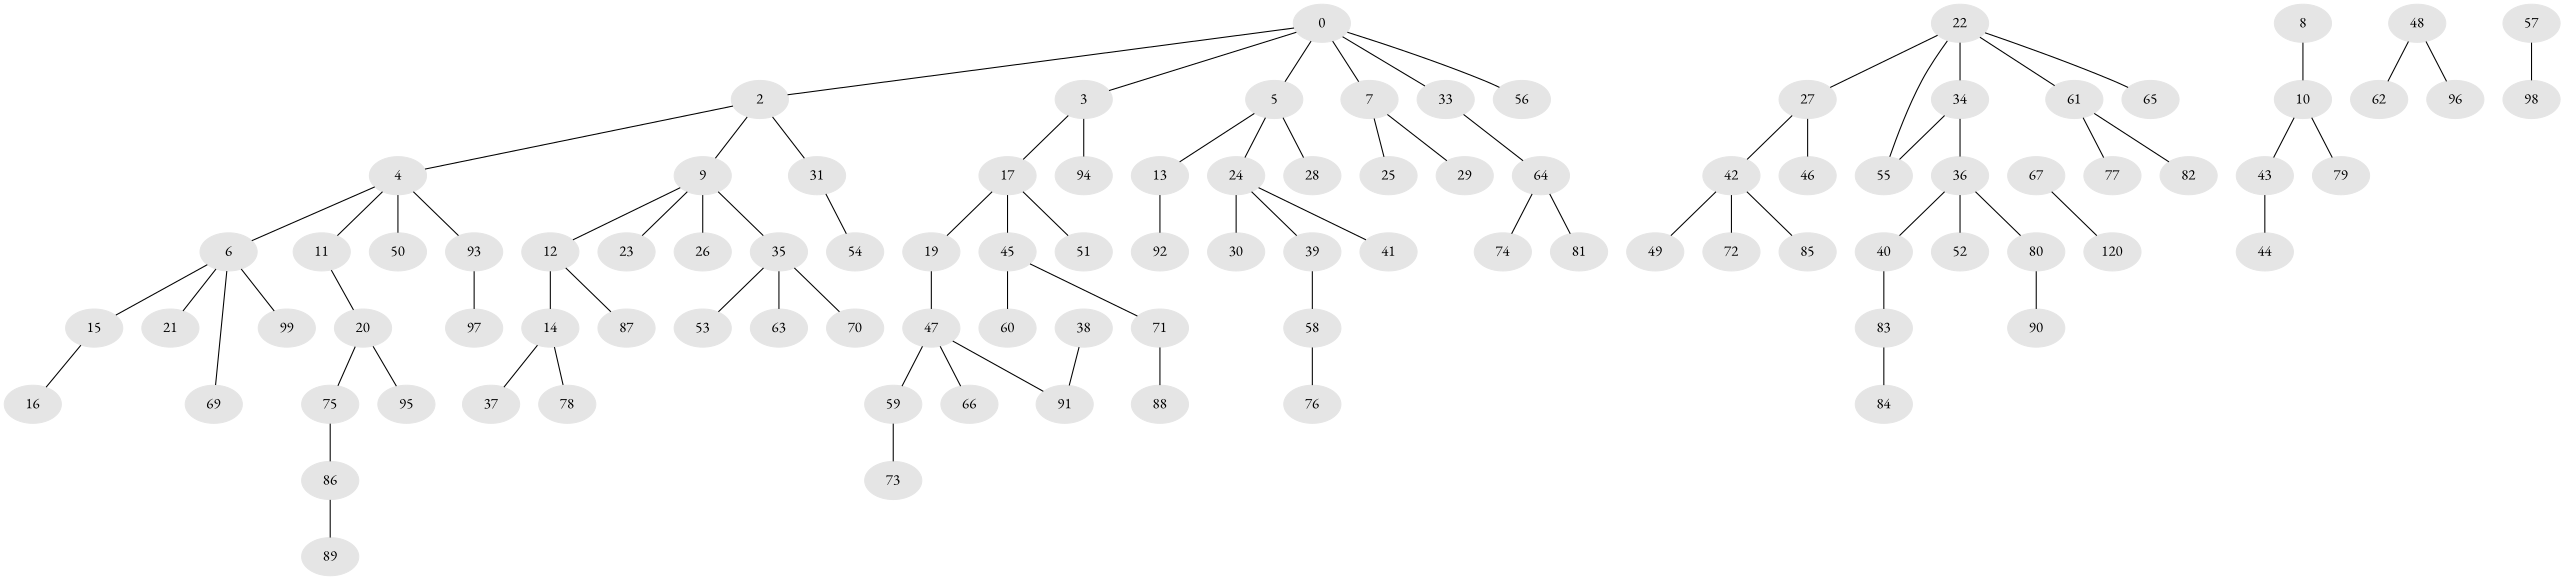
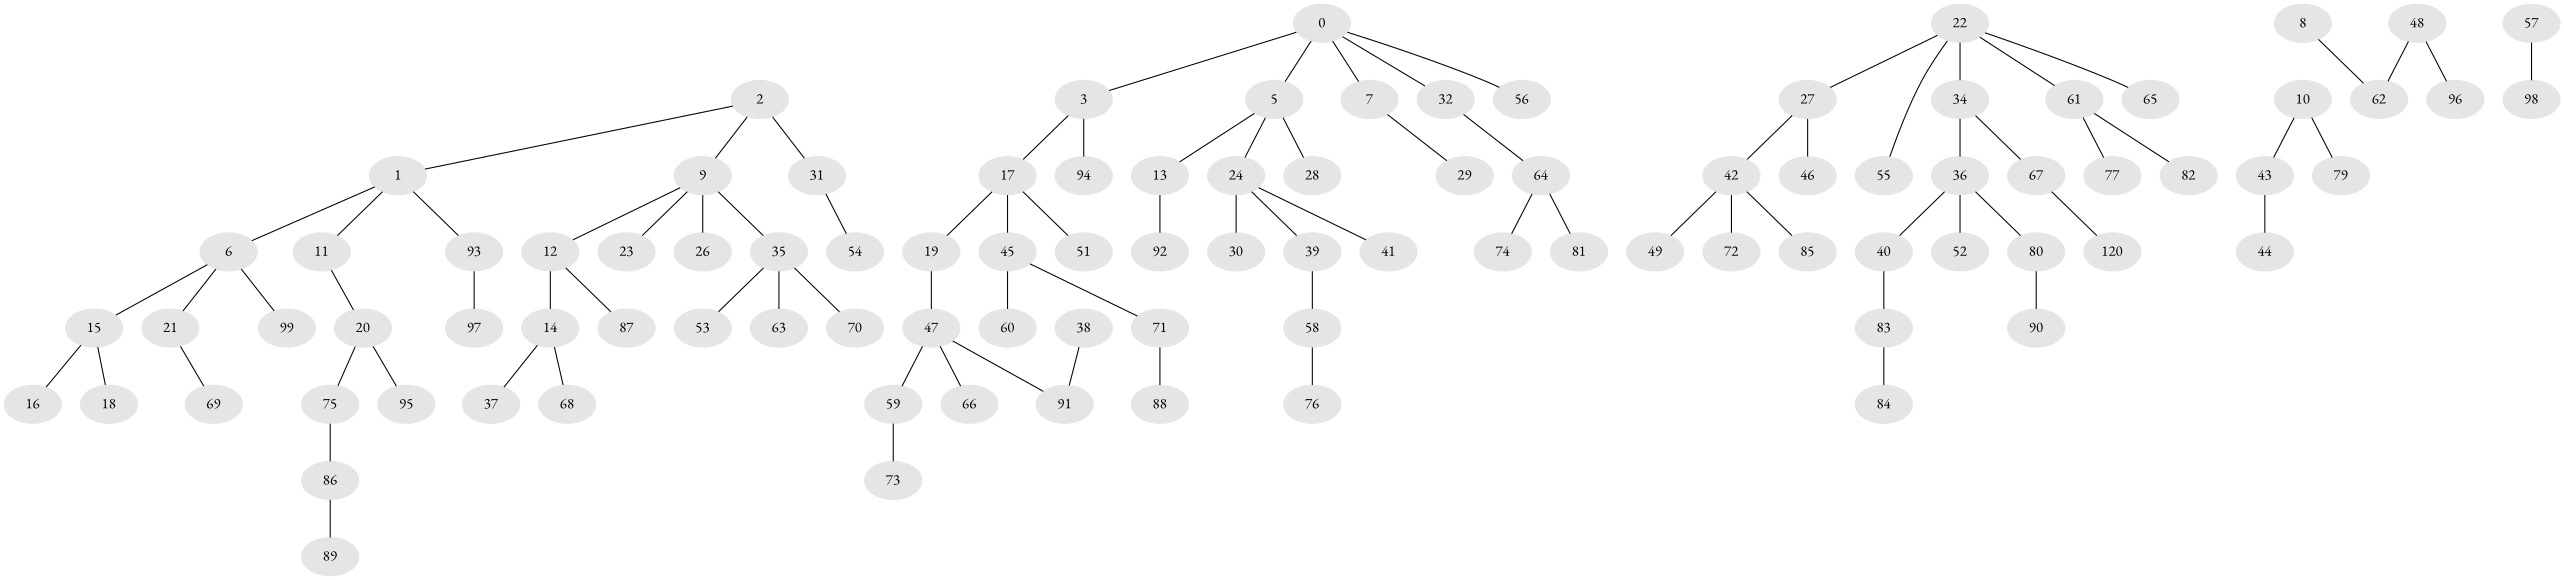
(1041, 61) -> none
(2303, 61) -> (2341, 61)
(1446, 99) -> (1446, 99)
(1922, 137) -> (1998, 137)
(398, 176) -> (398, 176)
(1389, 176) -> none
(398, 252) -> none
(221, 328) -> (192, 366)
none -> (109, 404)
(567, 404) -> (567, 404)
